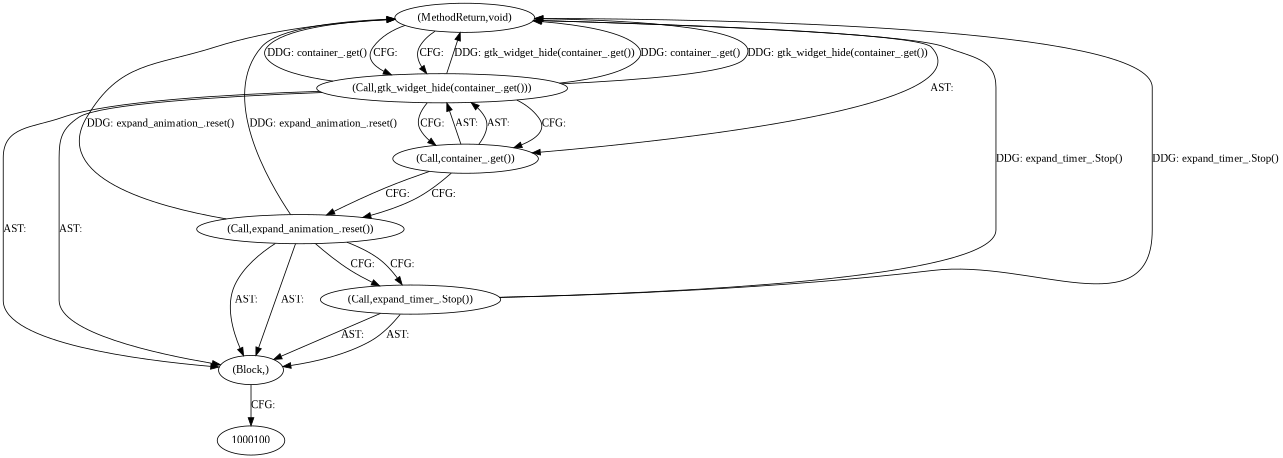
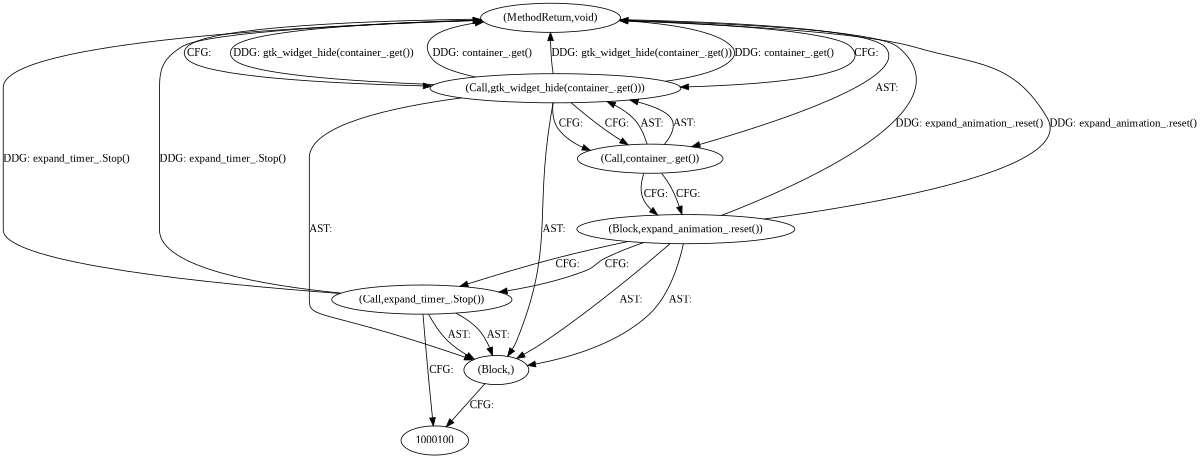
(300, 229) -> (686, 229)
none -> (427, 366)
